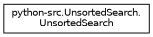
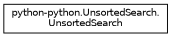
(77, 19) -> (86, 19)
